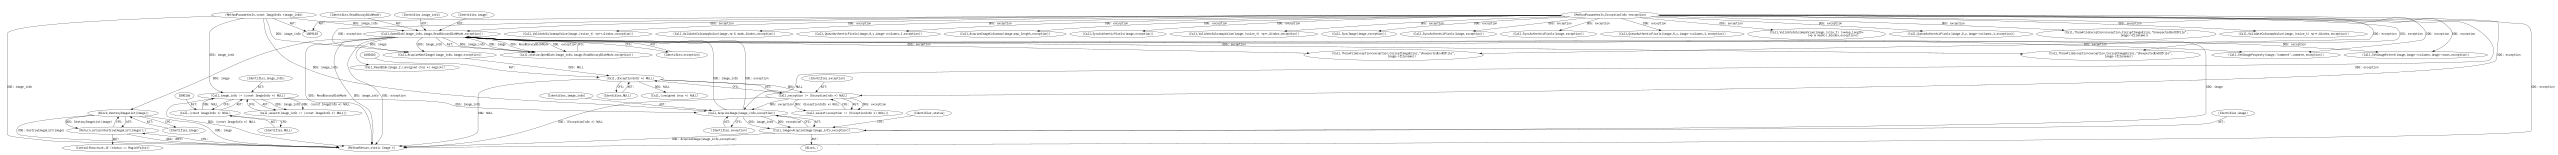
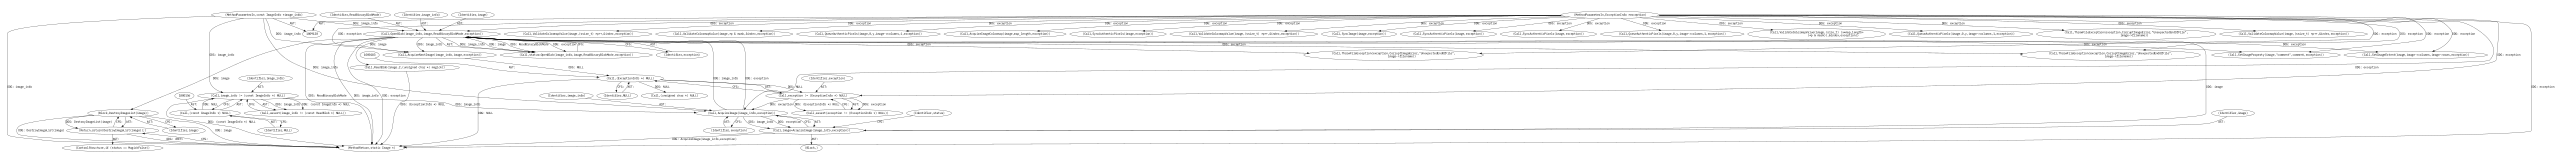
(596, 110) -> (398, 107)
(303, 113) -> (303, 113)
